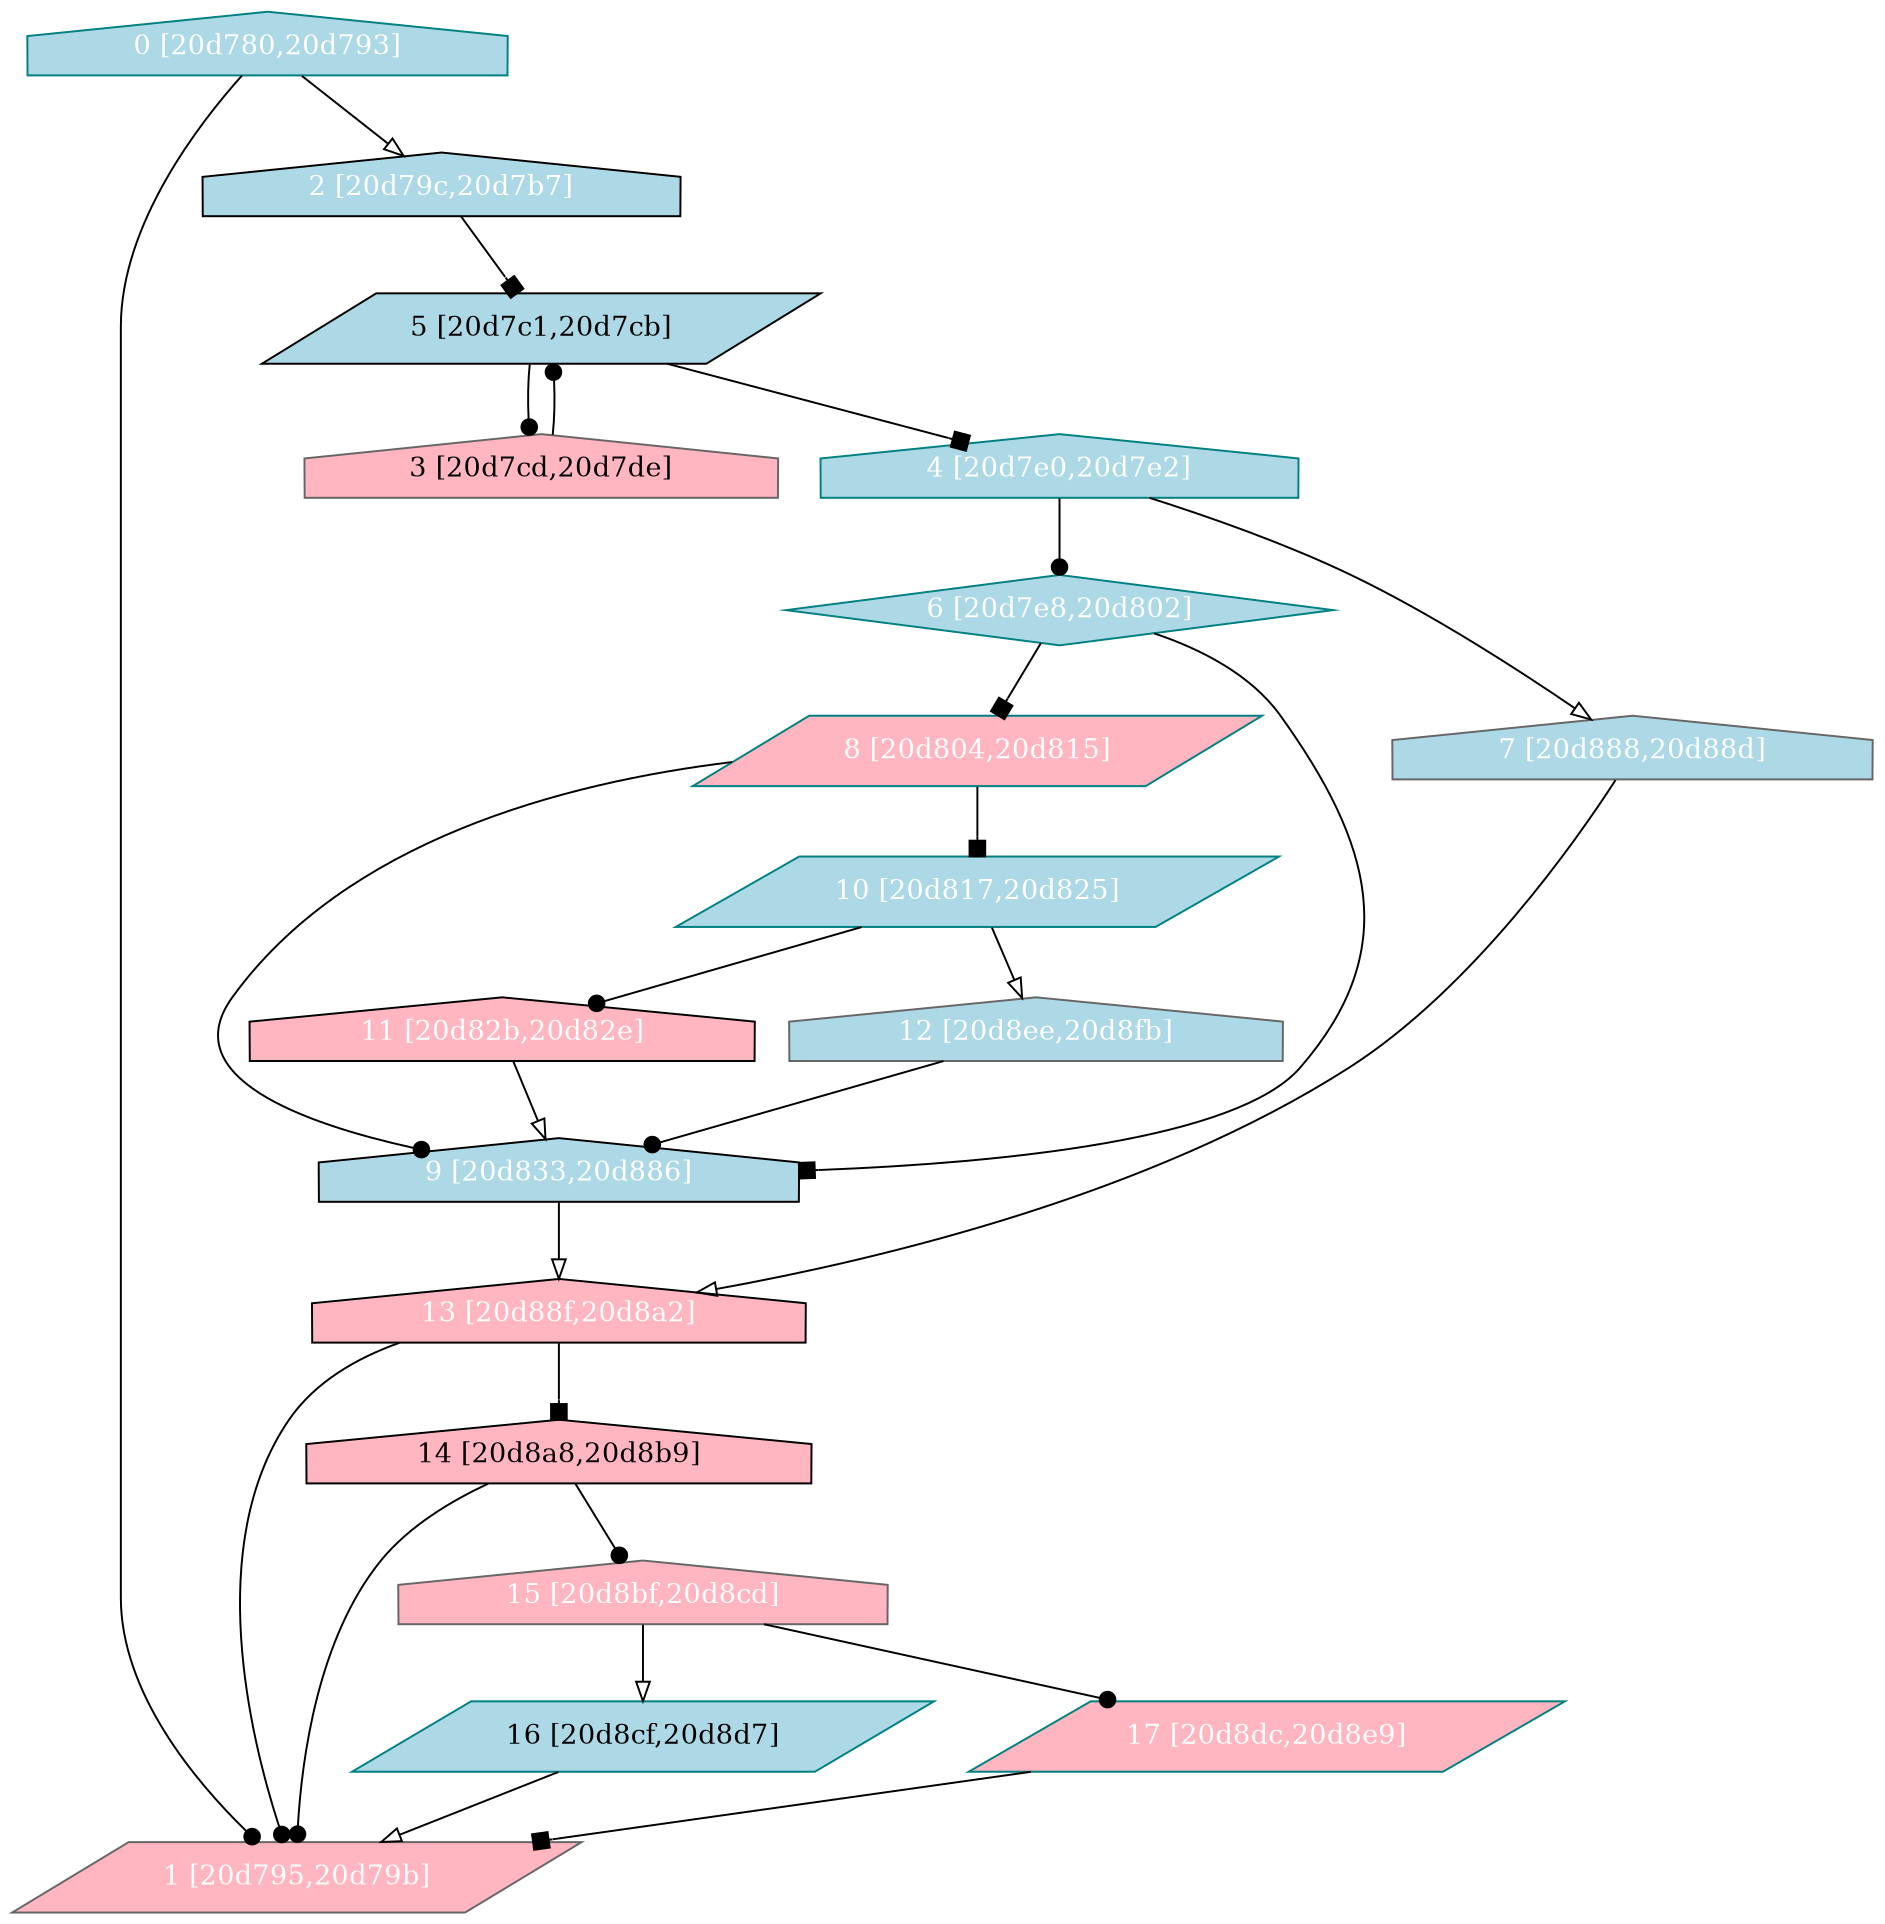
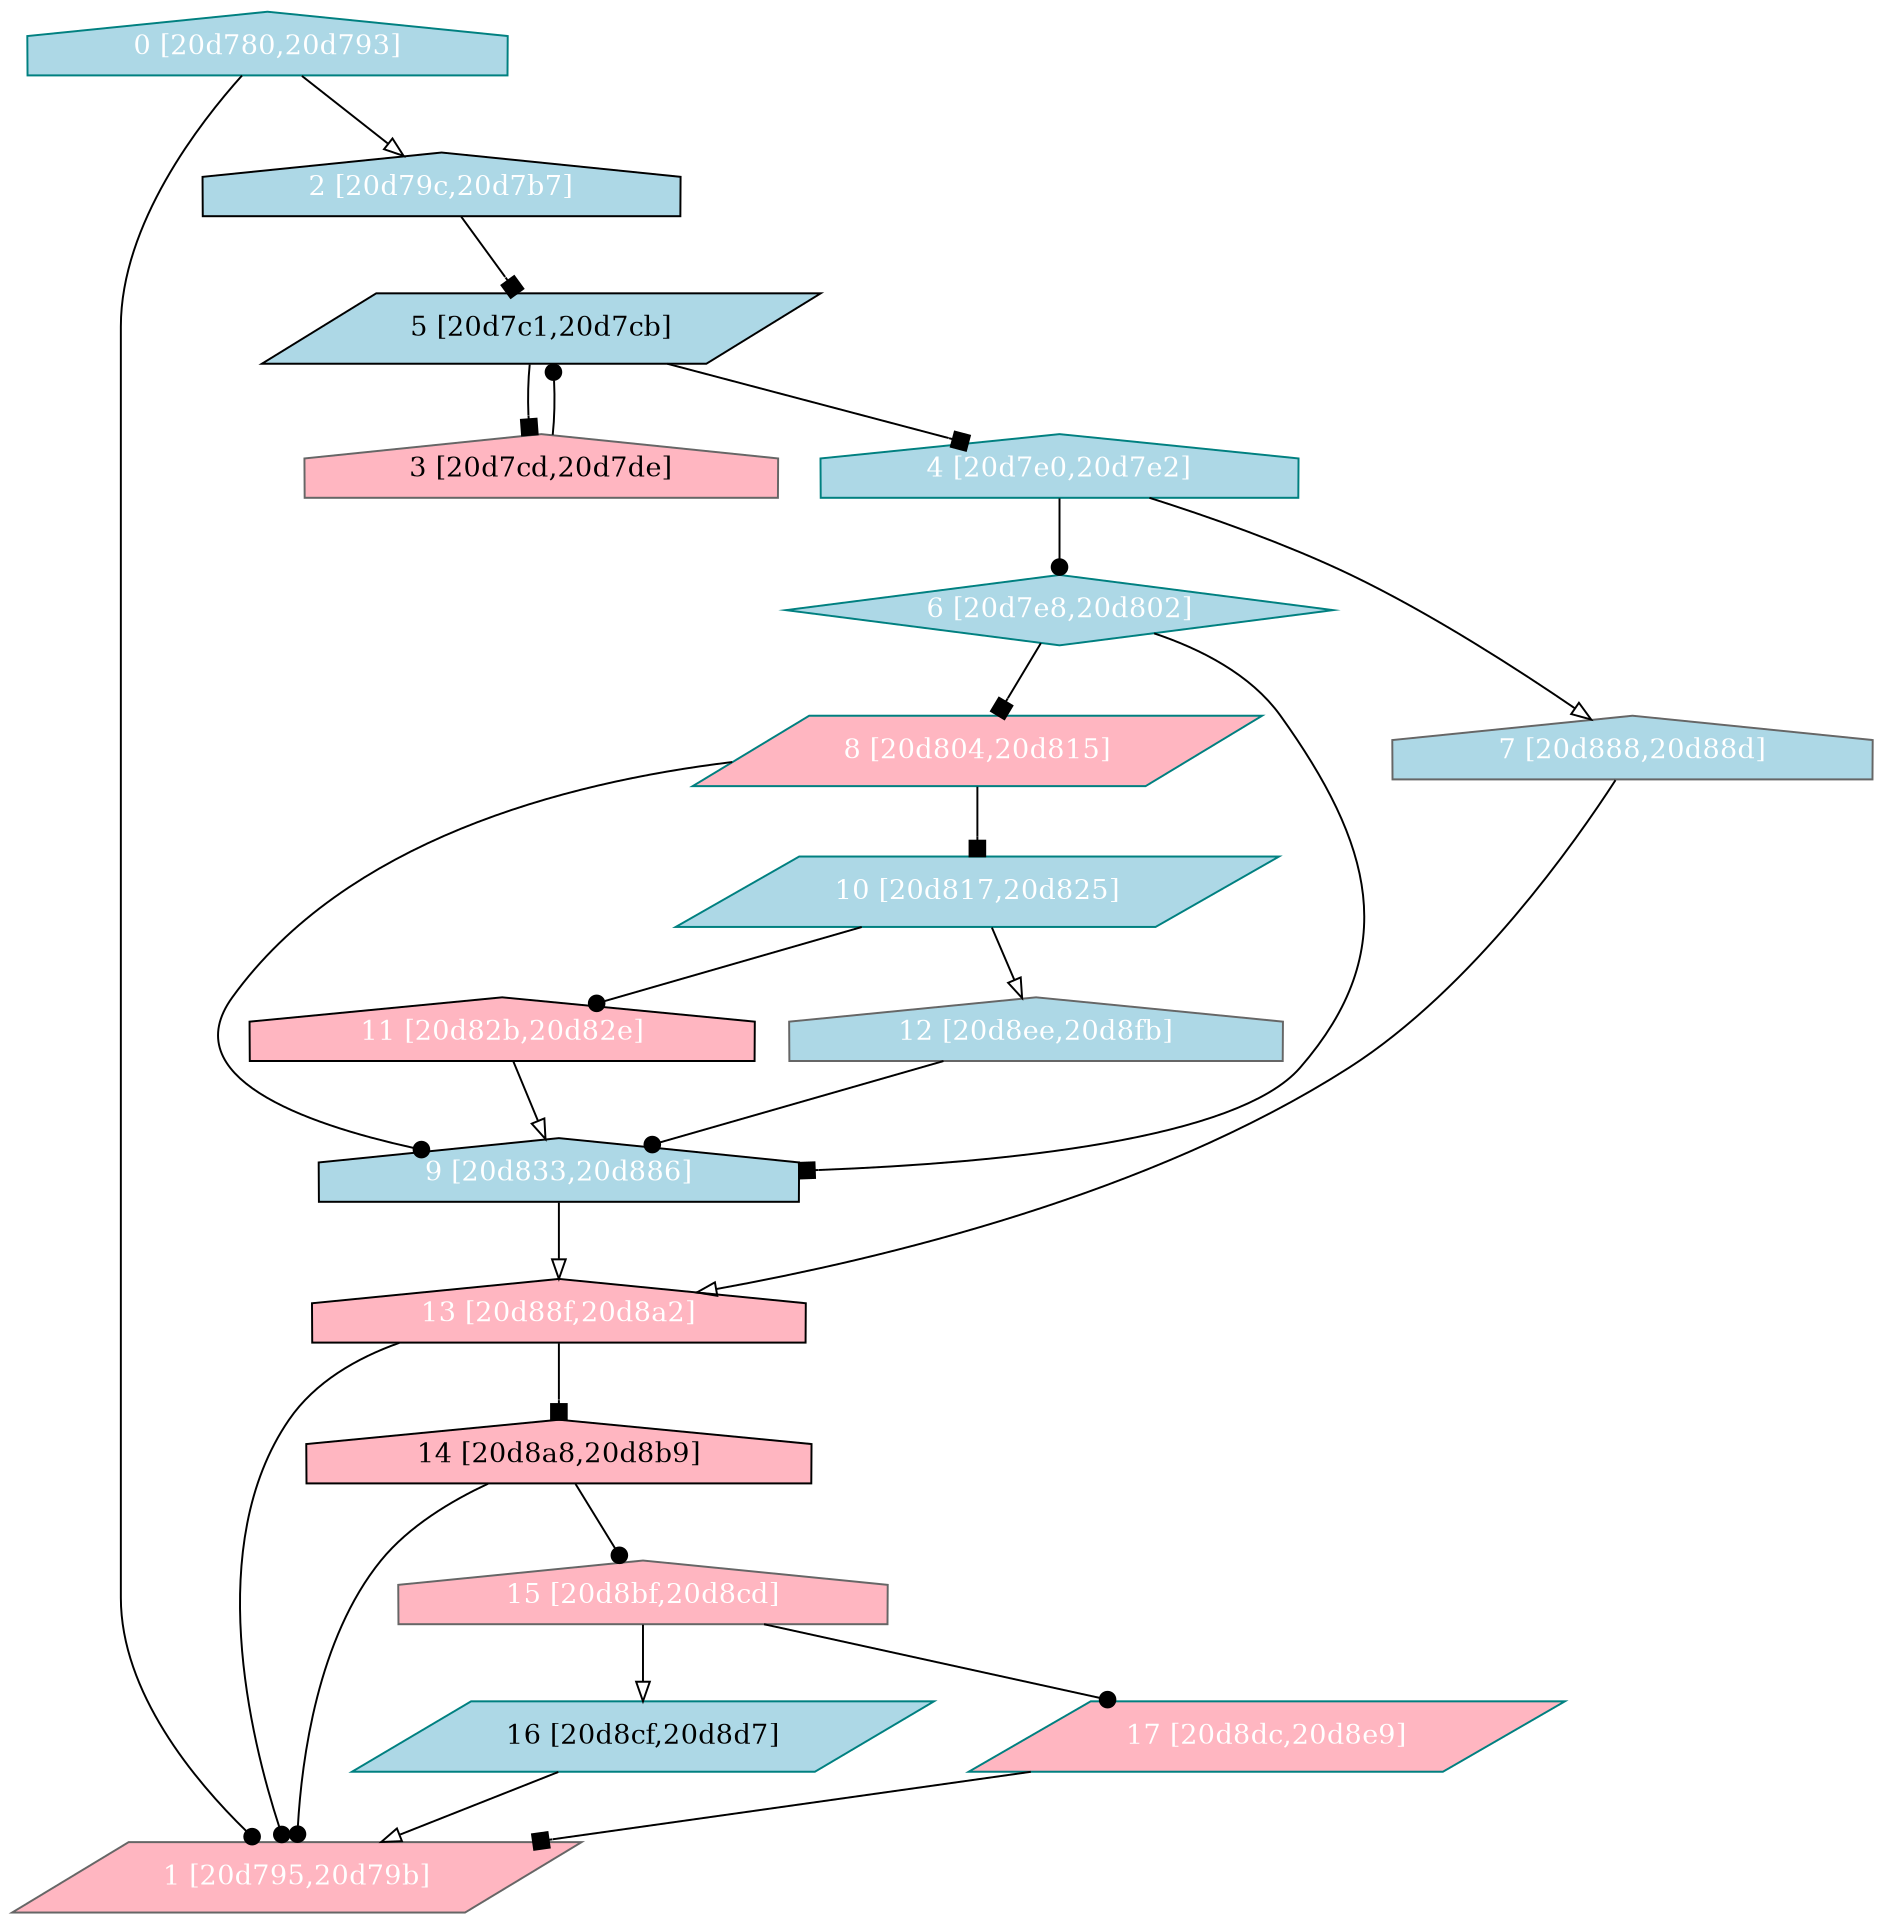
(528, 392) -> (528, 390)
